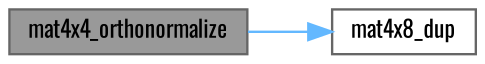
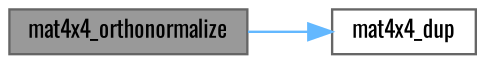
(404, 32) -> (404, 32)
